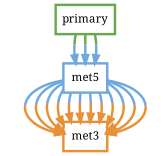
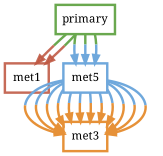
none -> (27, 78)
